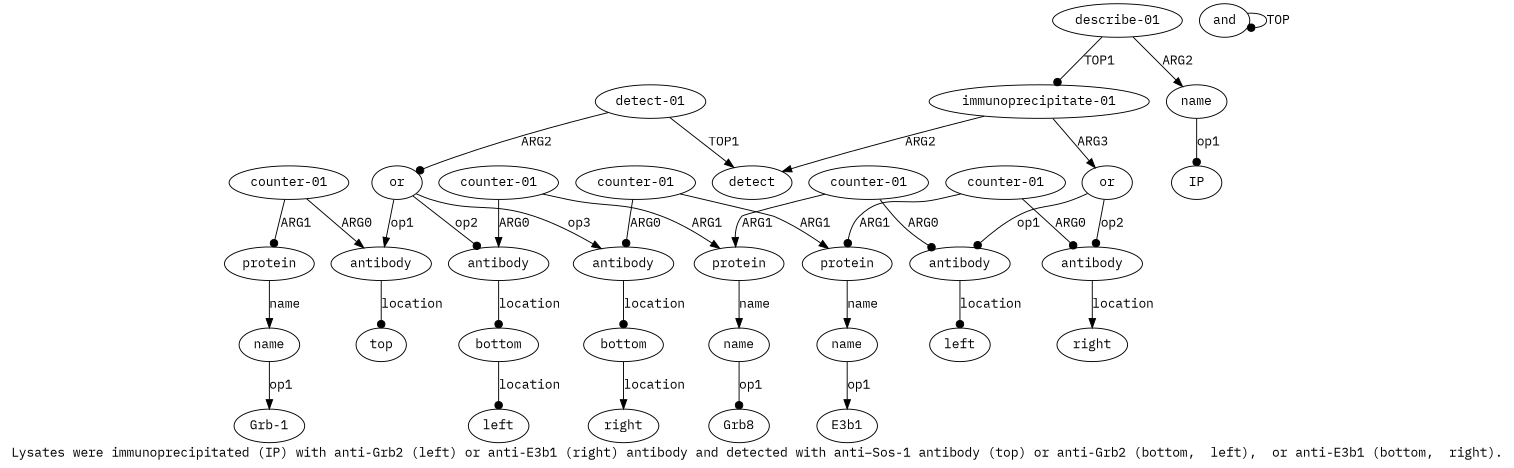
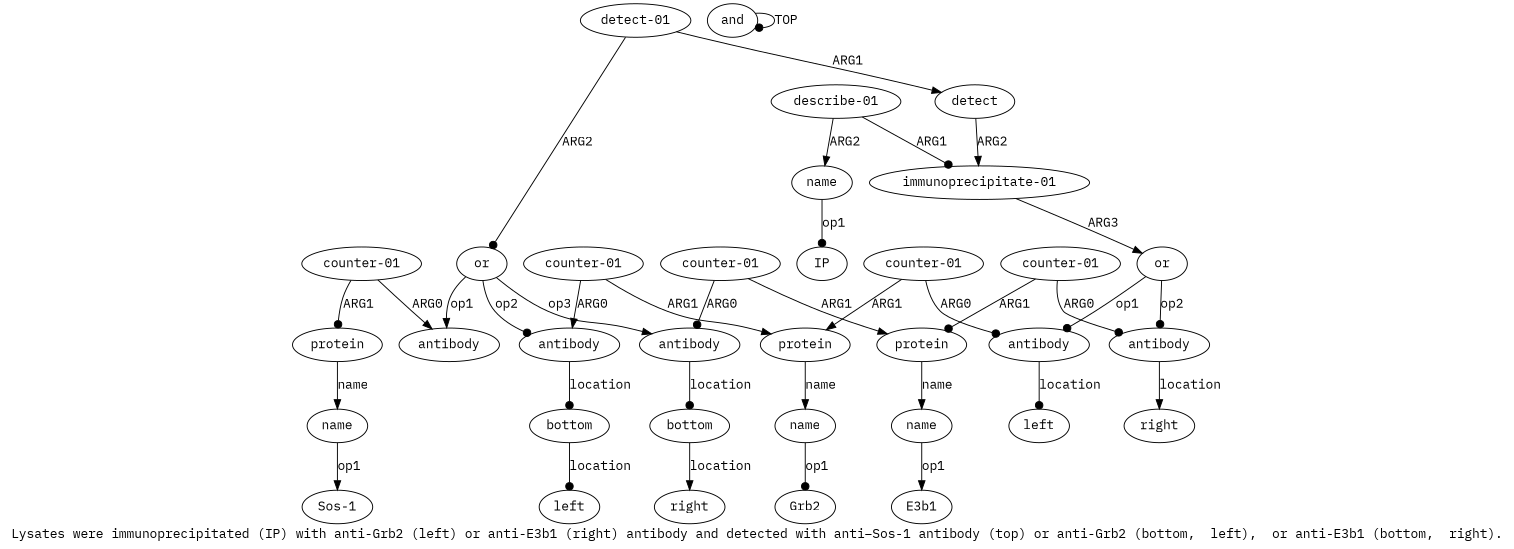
(1100, 61) -> (932, 142)
(887, 141) -> (977, 137)
(724, 142) -> (848, 61)
(381, 345) -> none
(269, 426) -> (337, 507)
(739, 426) -> (805, 507)
